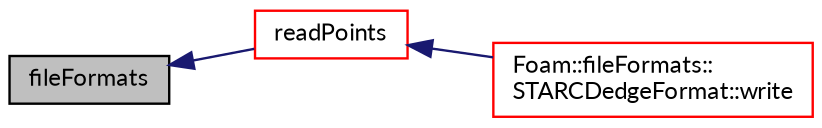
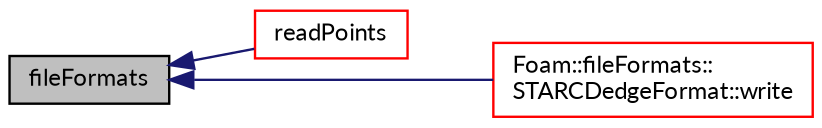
(462, 53) -> (344, 80)
